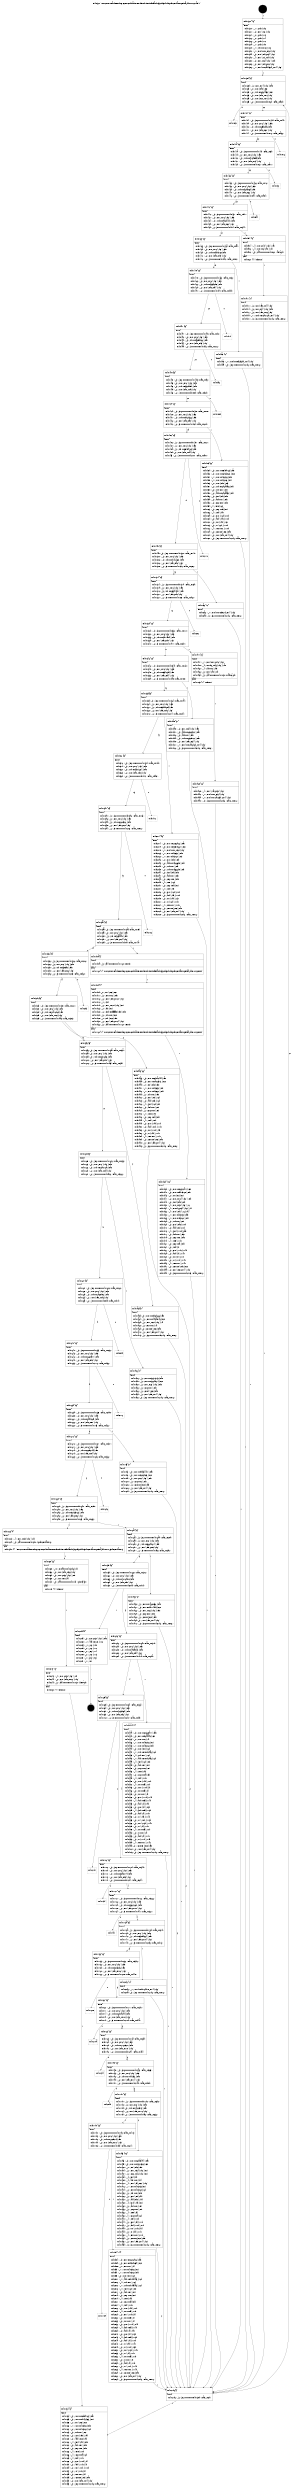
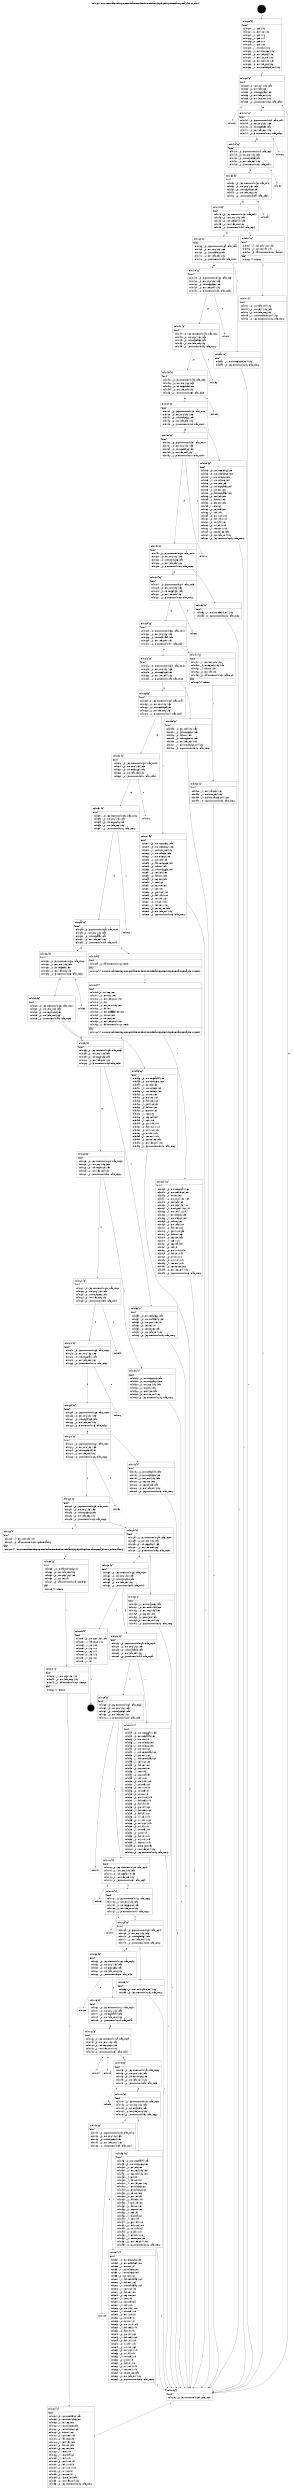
(98, 2030) -> (107, 2062)
